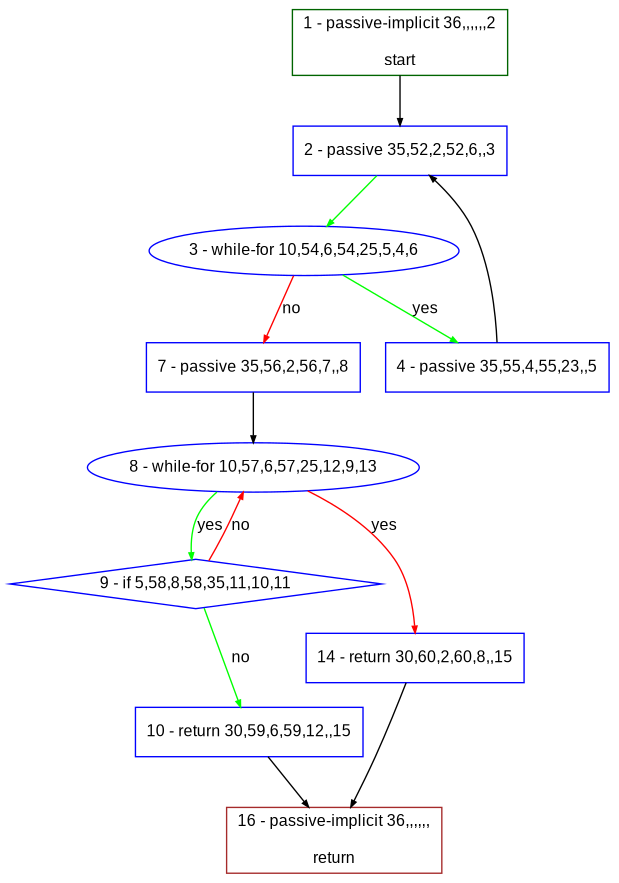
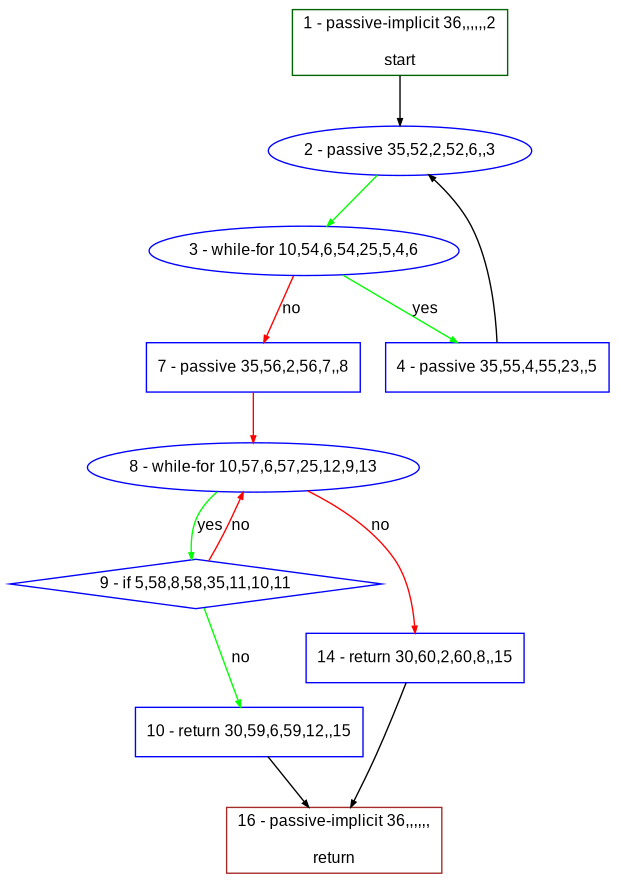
(400, 151) -> (400, 151)
(253, 414) -> (253, 414)
(384, 526) -> (381, 526)
